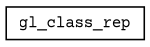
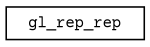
(75, 23) -> (75, 23)
